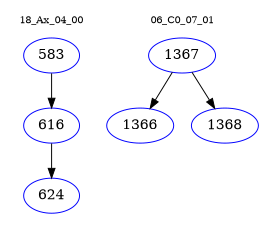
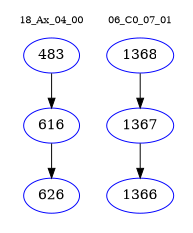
(52, 55) -> (52, 55)
(201, 86) -> (140, 86)
(52, 196) -> (52, 196)
